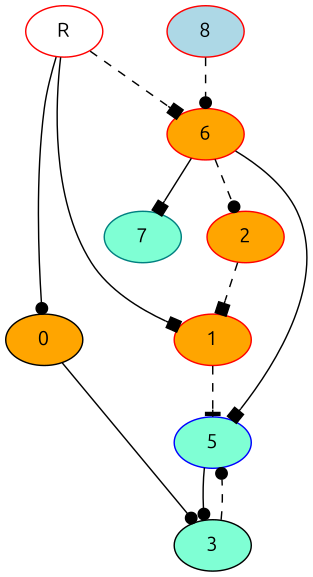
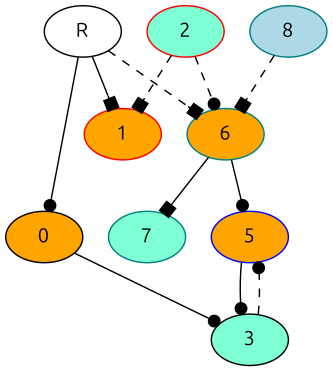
(64, 31) -> (83, 31)
(206, 31) -> (288, 31)
(206, 77) -> (261, 77)
(206, 134) -> (226, 134)
(223, 180) -> (204, 78)
(246, 237) -> (186, 31)
(305, 274) -> (236, 180)
(213, 388) -> none
(213, 443) -> (250, 237)
